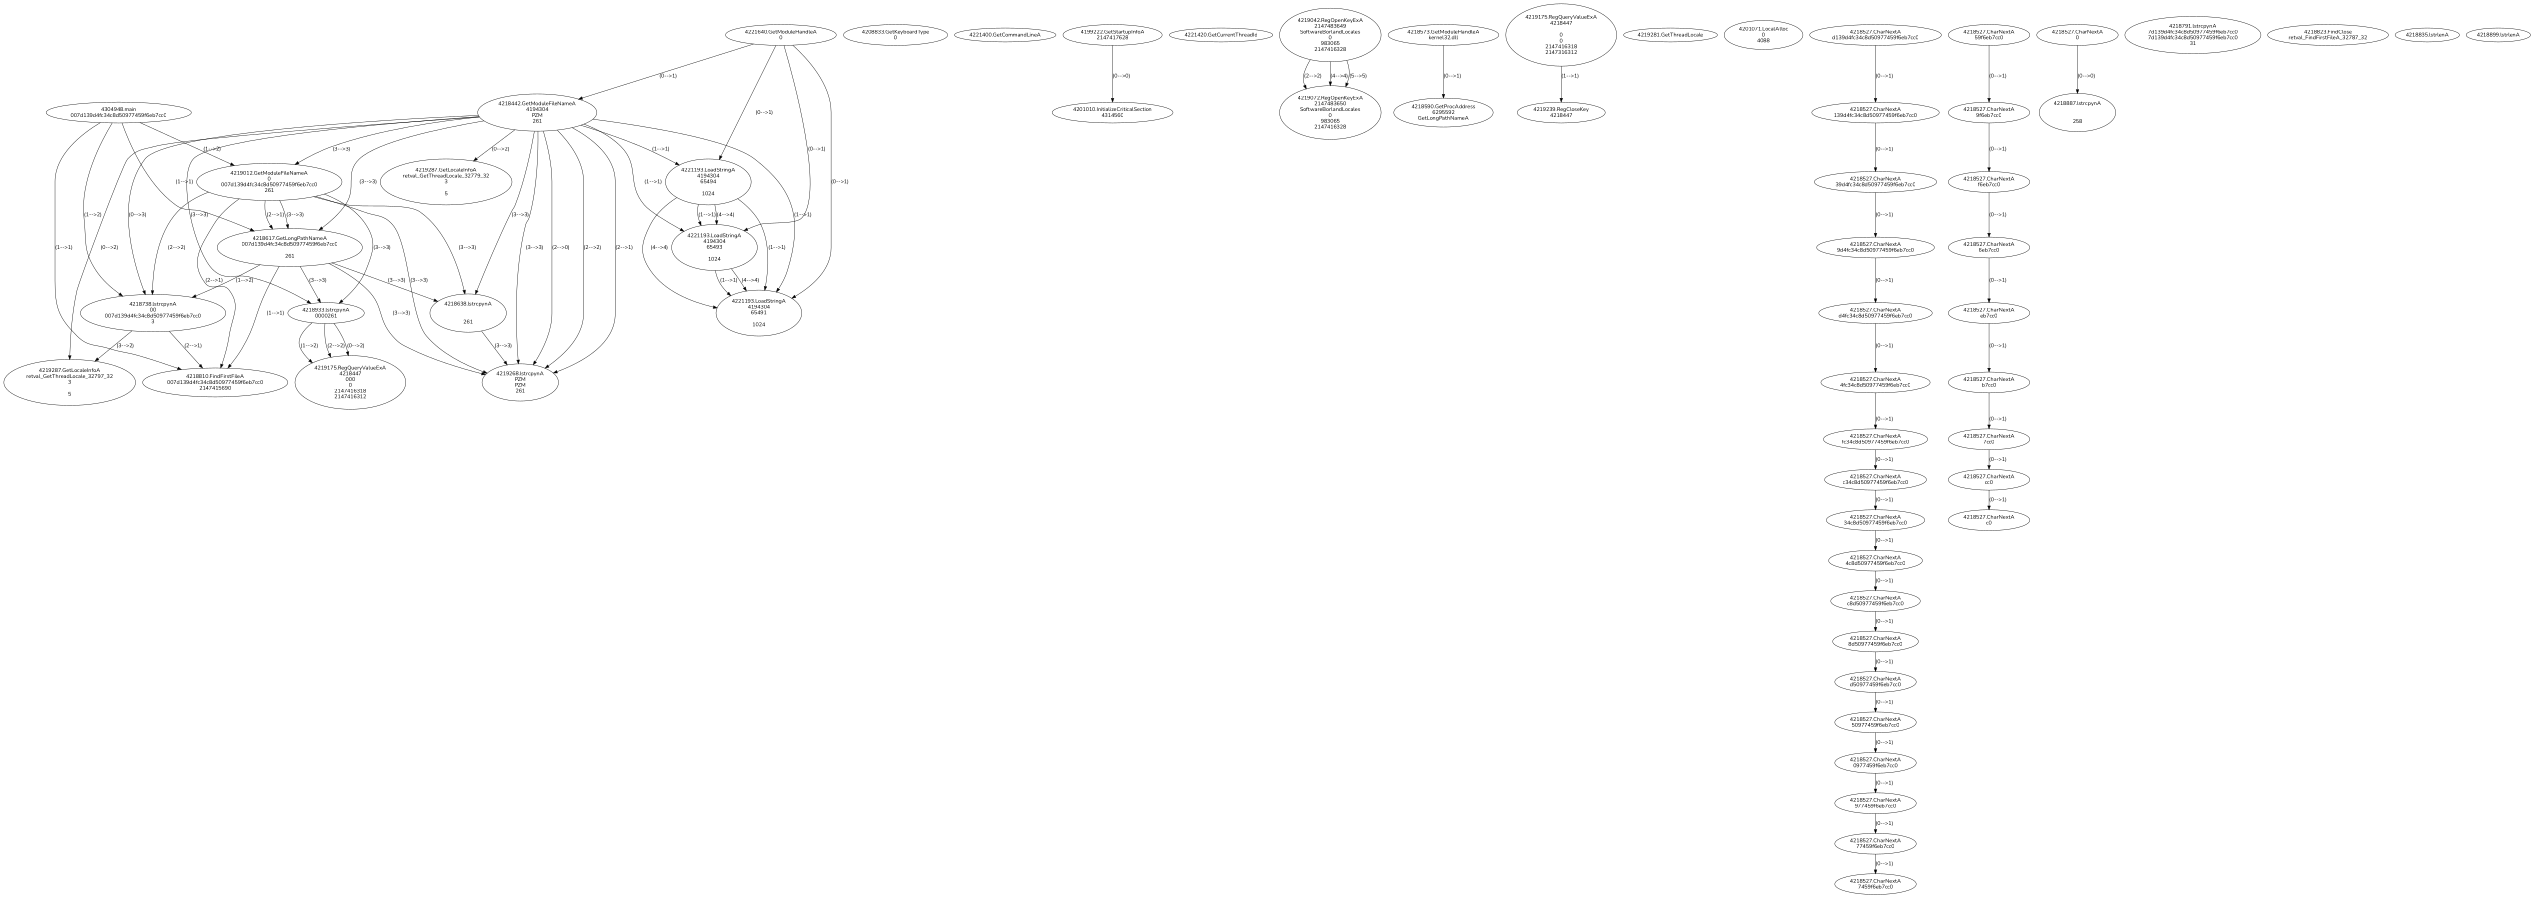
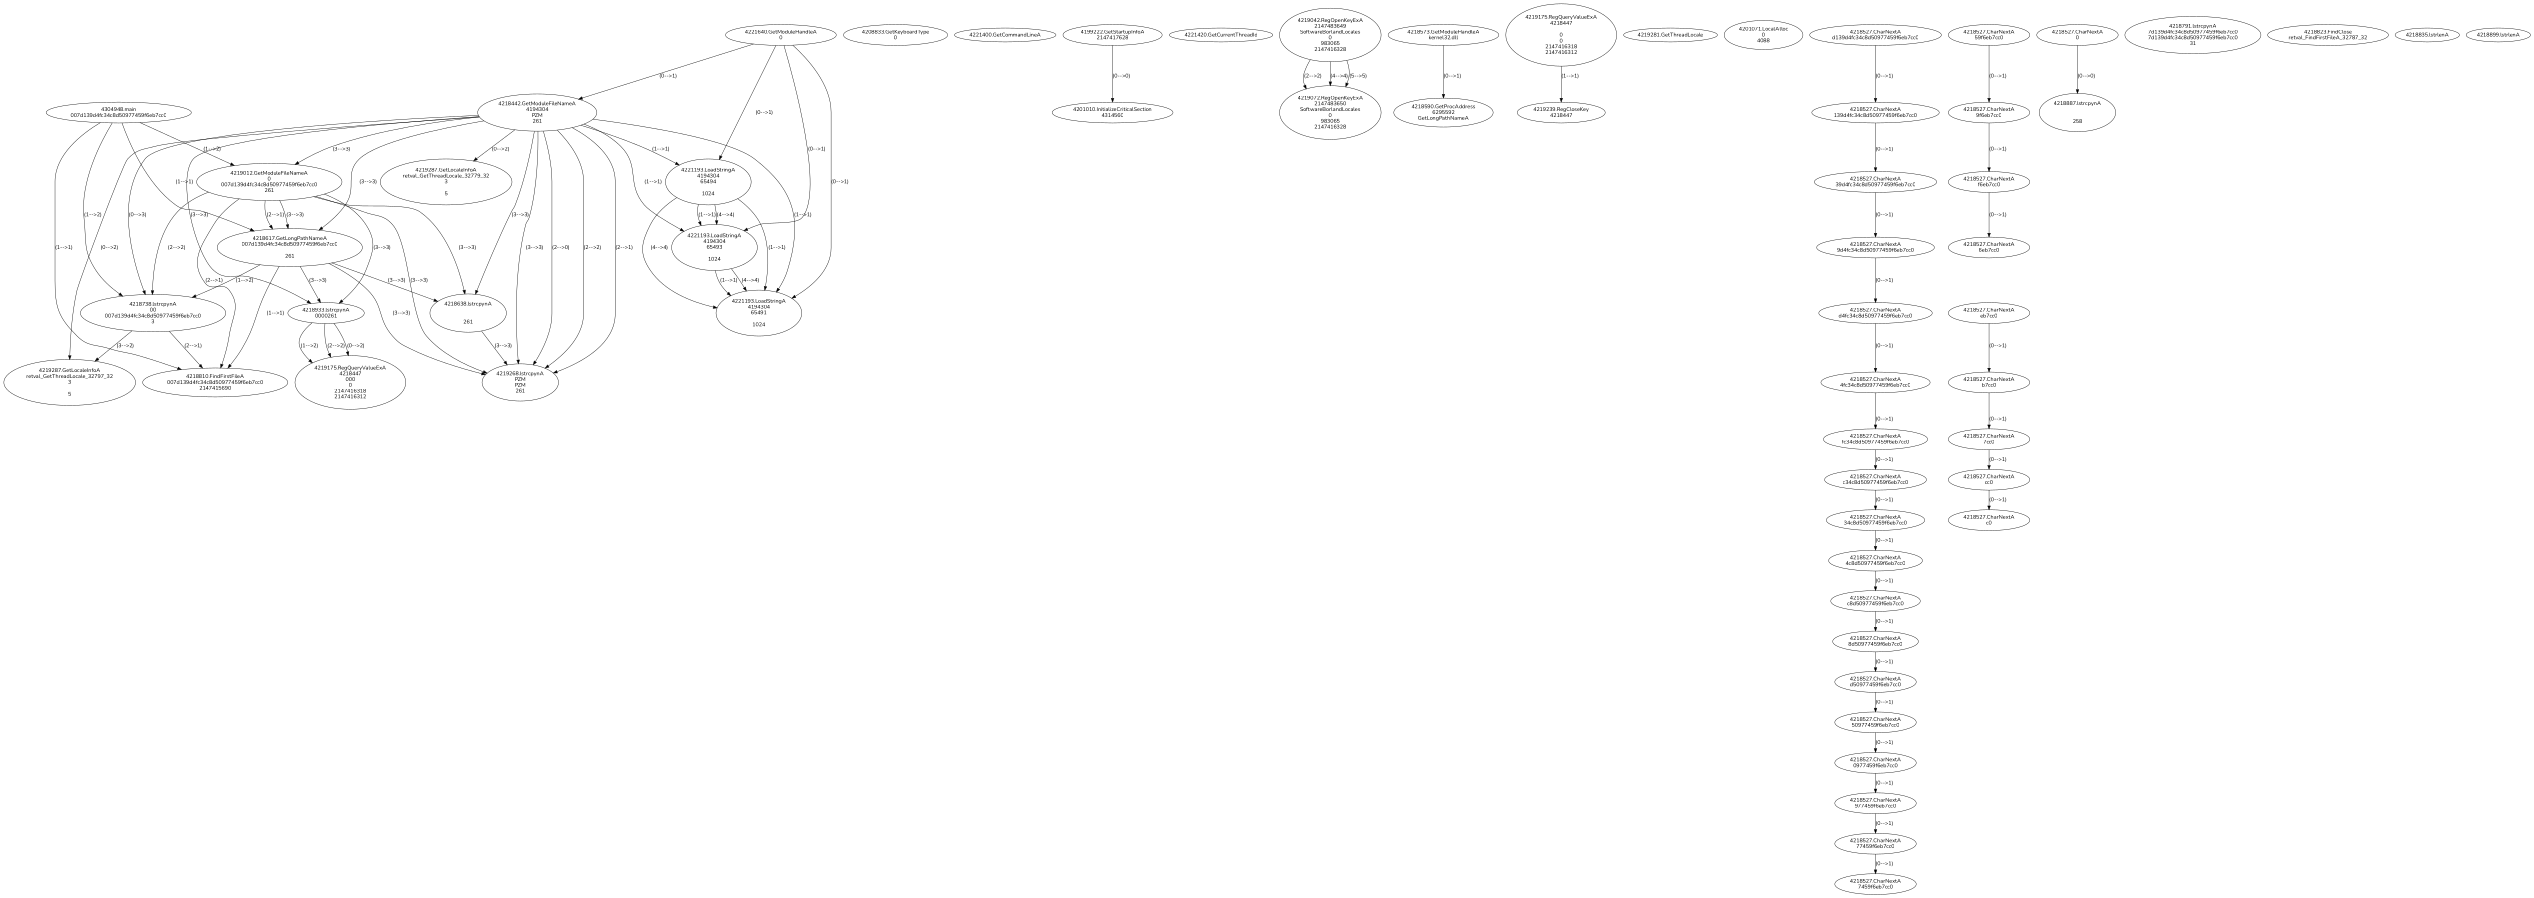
(1561, 35) -> (1561, 35)
(1989, 278) -> none
